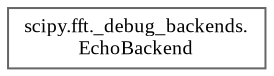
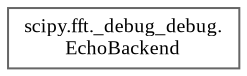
(137, 38) -> (124, 38)
